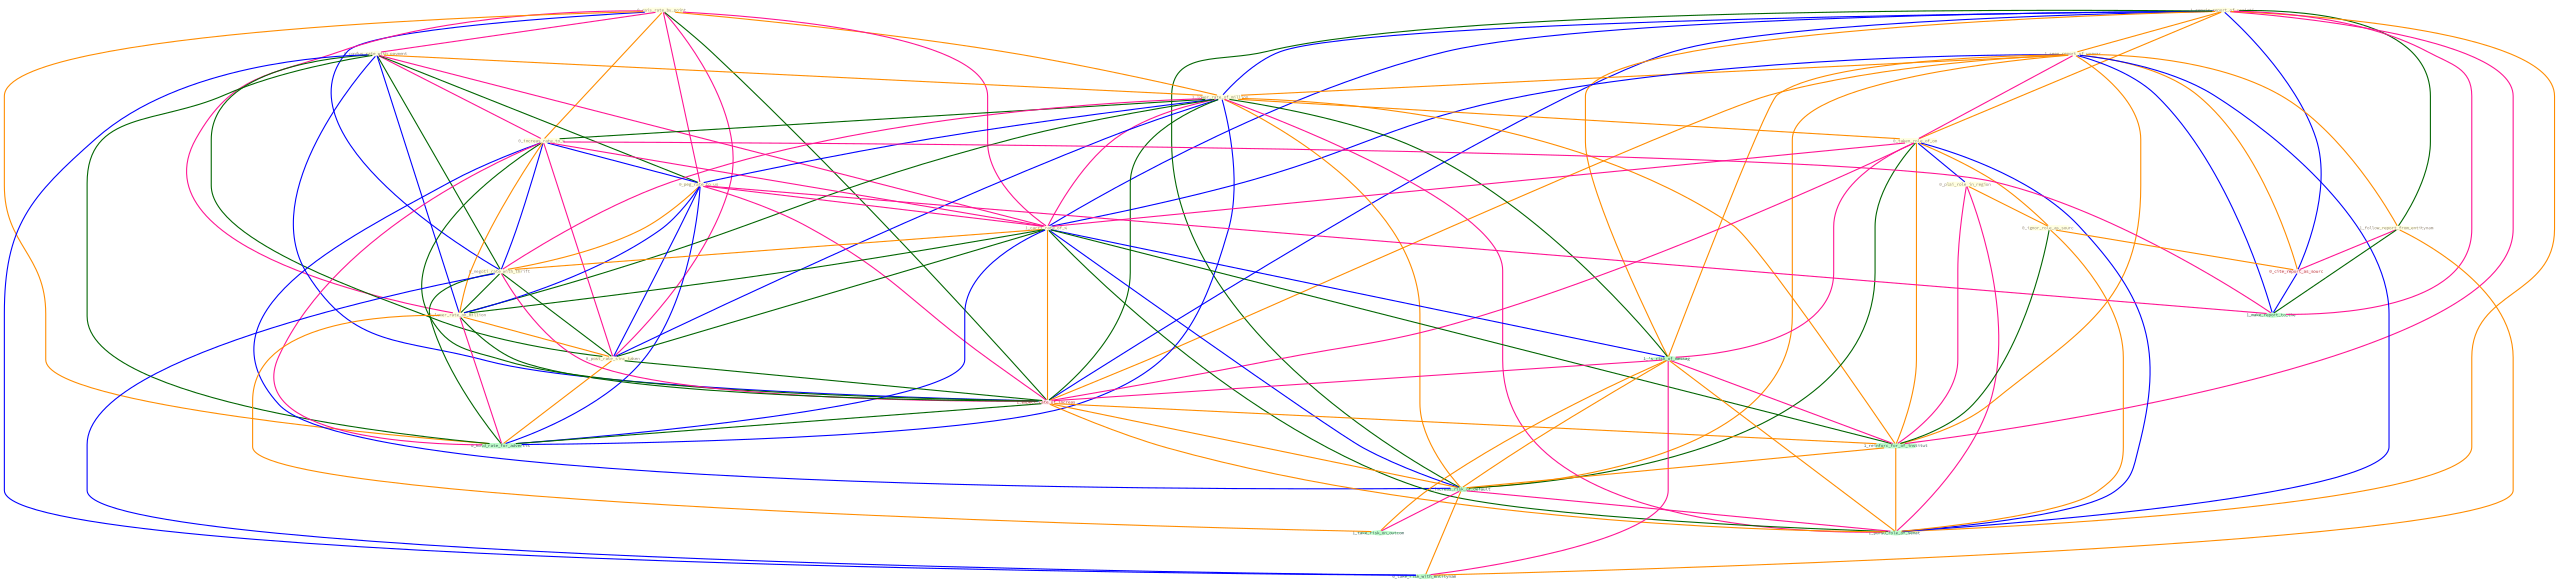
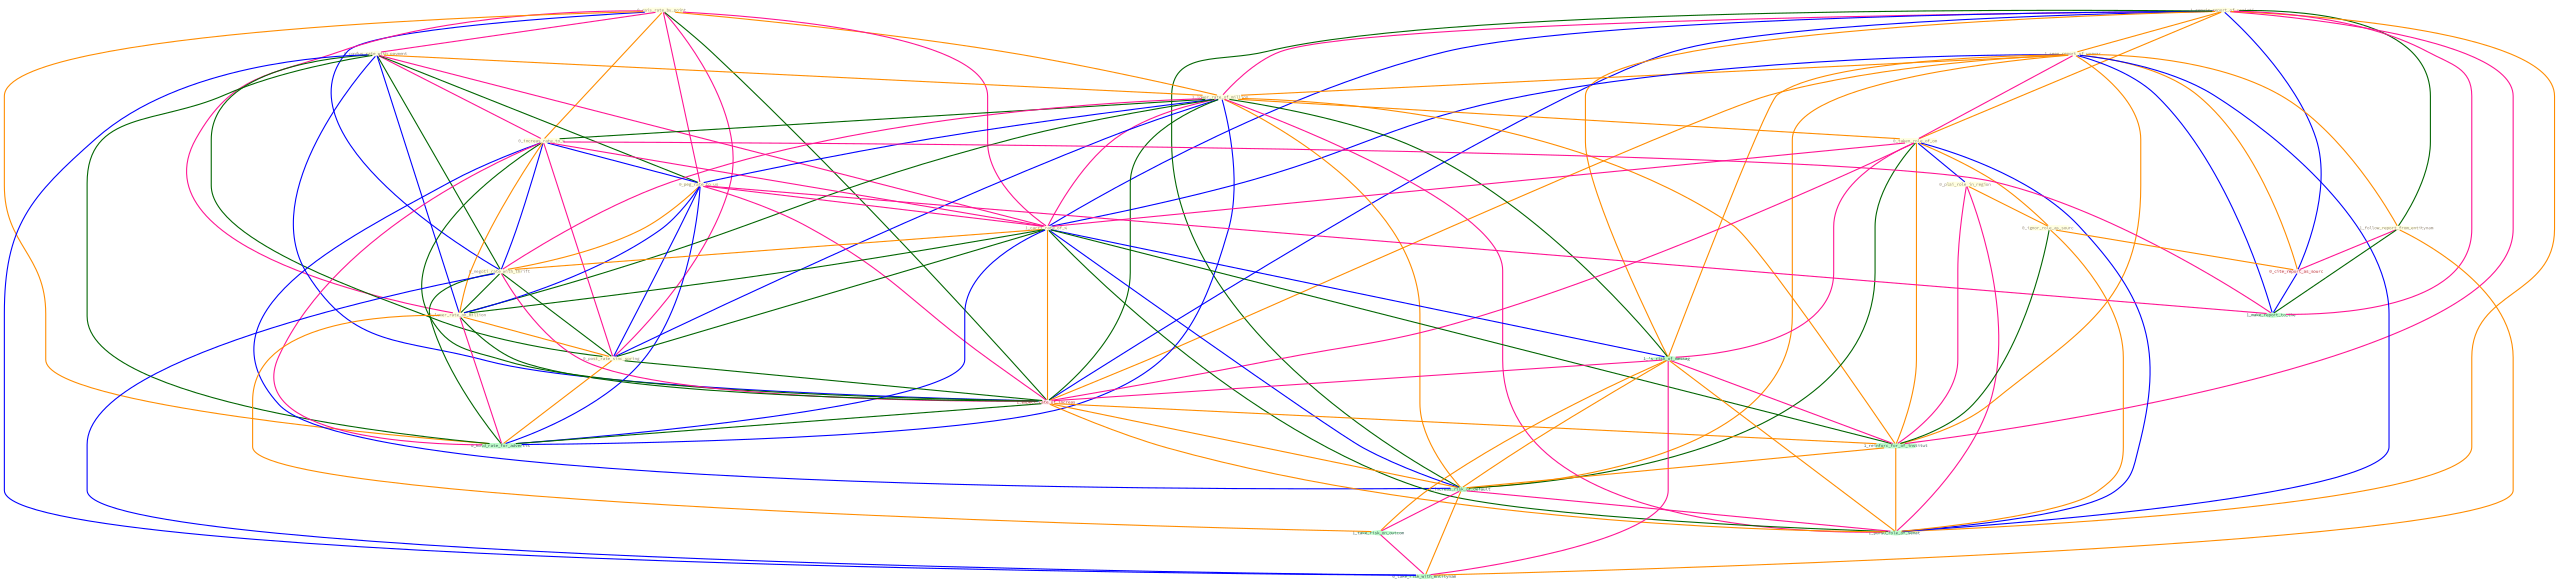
(1710, 20) -> (1710, 20)
(613, 359) -> (613, 359)
none -> (1402, 554)
